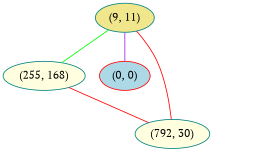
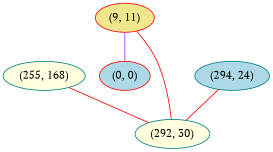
(125, 18) -> (125, 18)
(85, 46) -> none
none -> (232, 76)
(172, 134) -> (172, 134)
